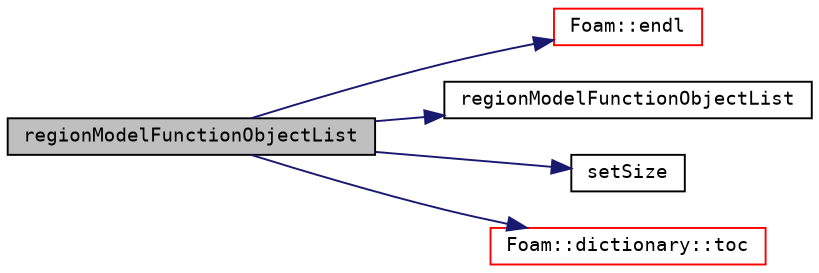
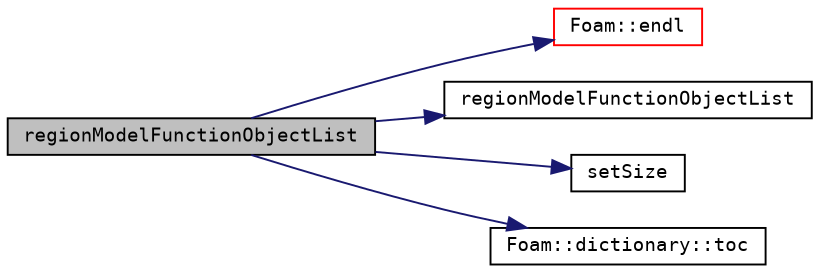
(628, 246) -> (628, 246)
